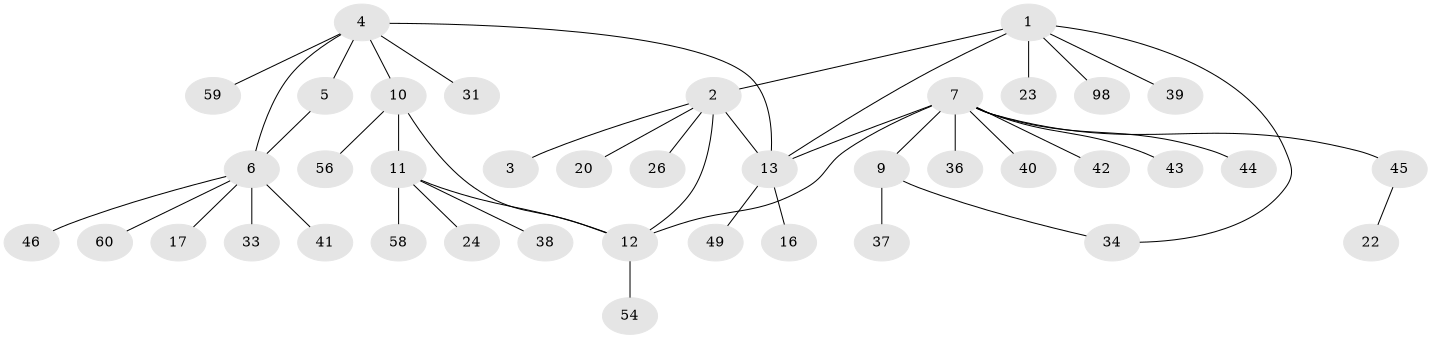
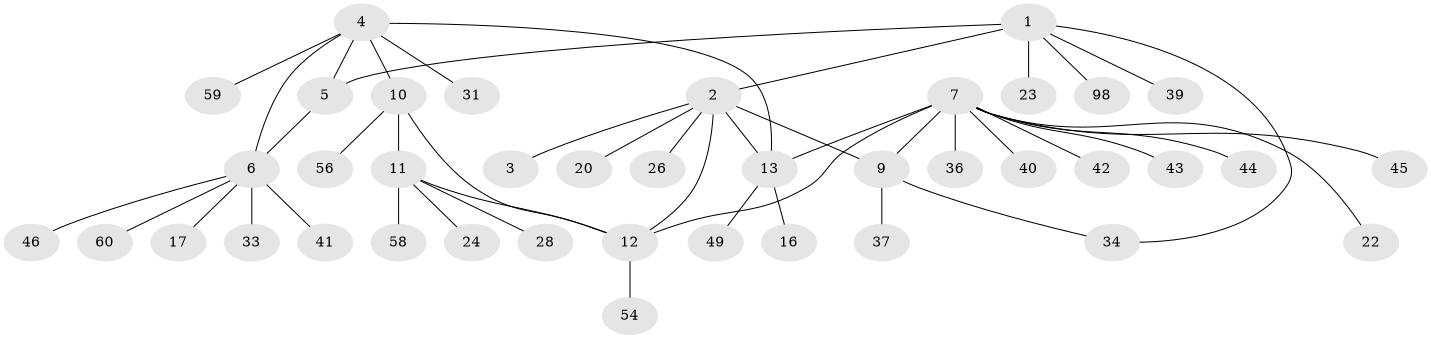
(895, 91) -> (689, 40)
none -> (798, 133)
(1385, 206) -> (1185, 124)
(545, 243) -> (545, 243)
